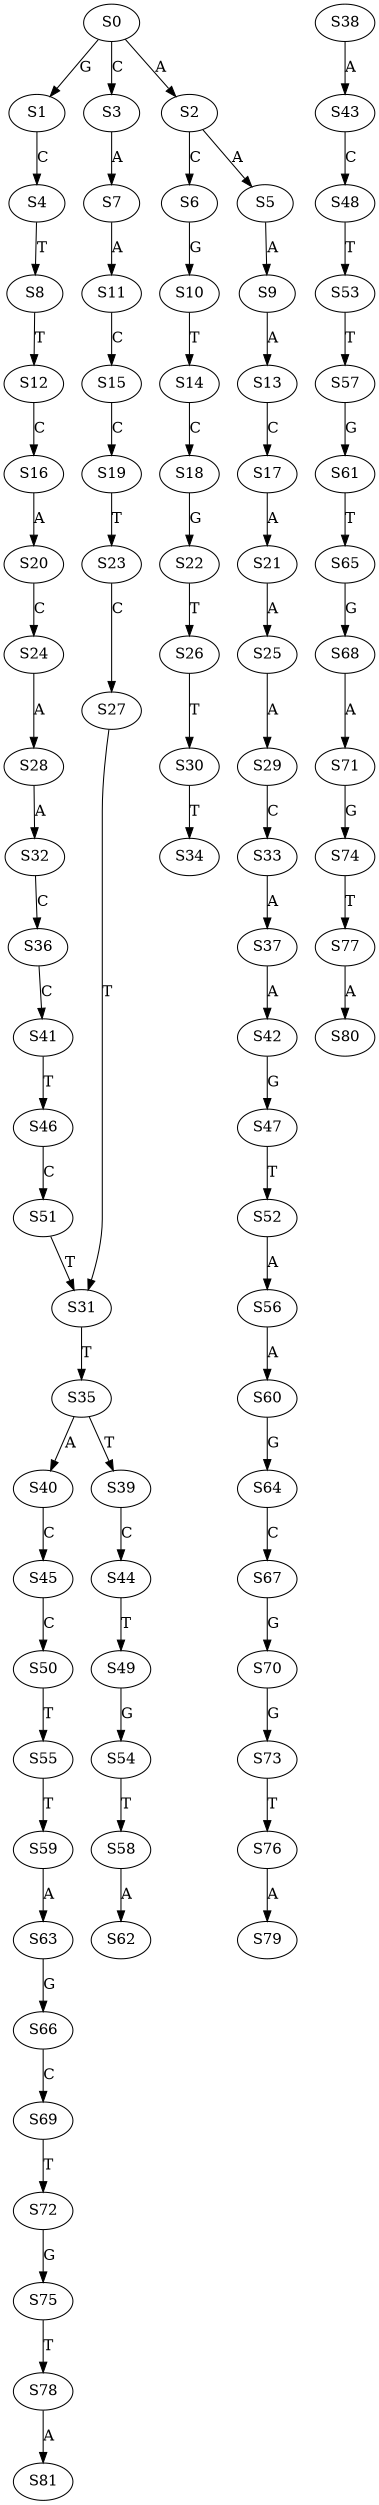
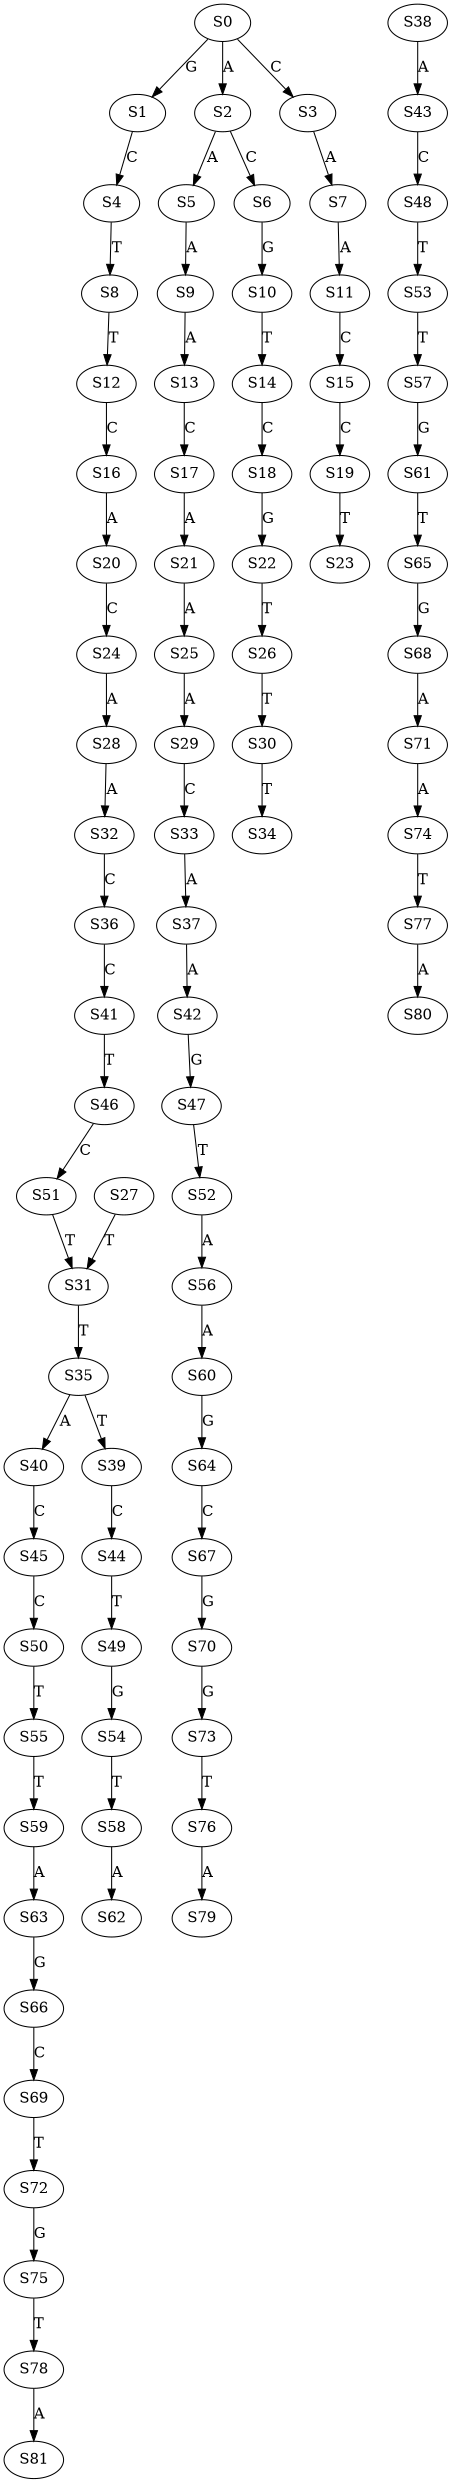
(112, 632) -> none
(351, 812) -> (423, 790)
